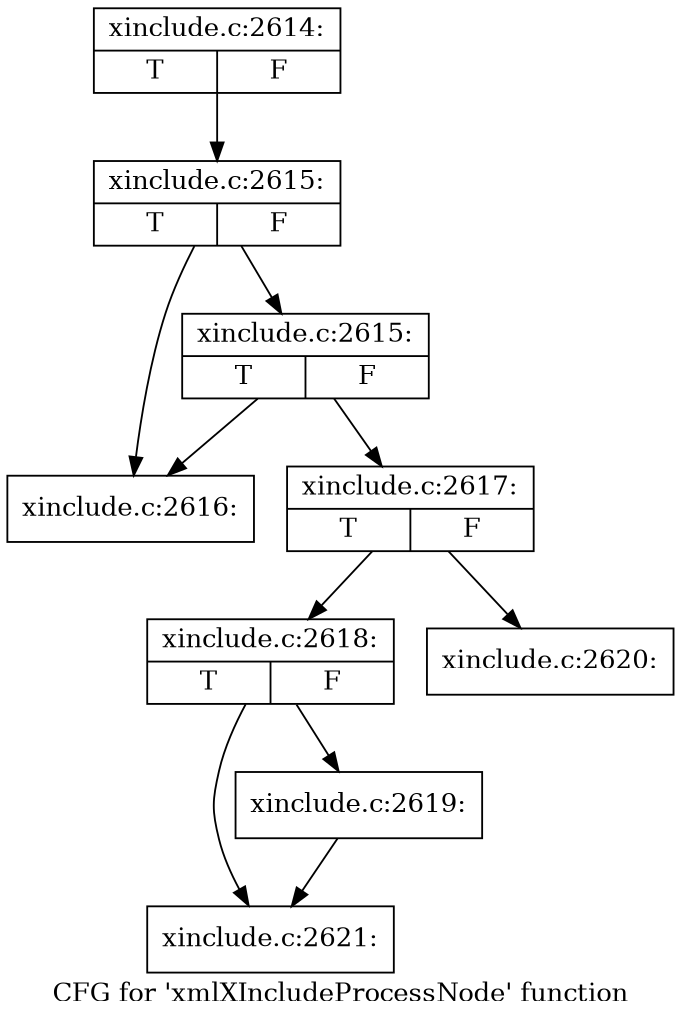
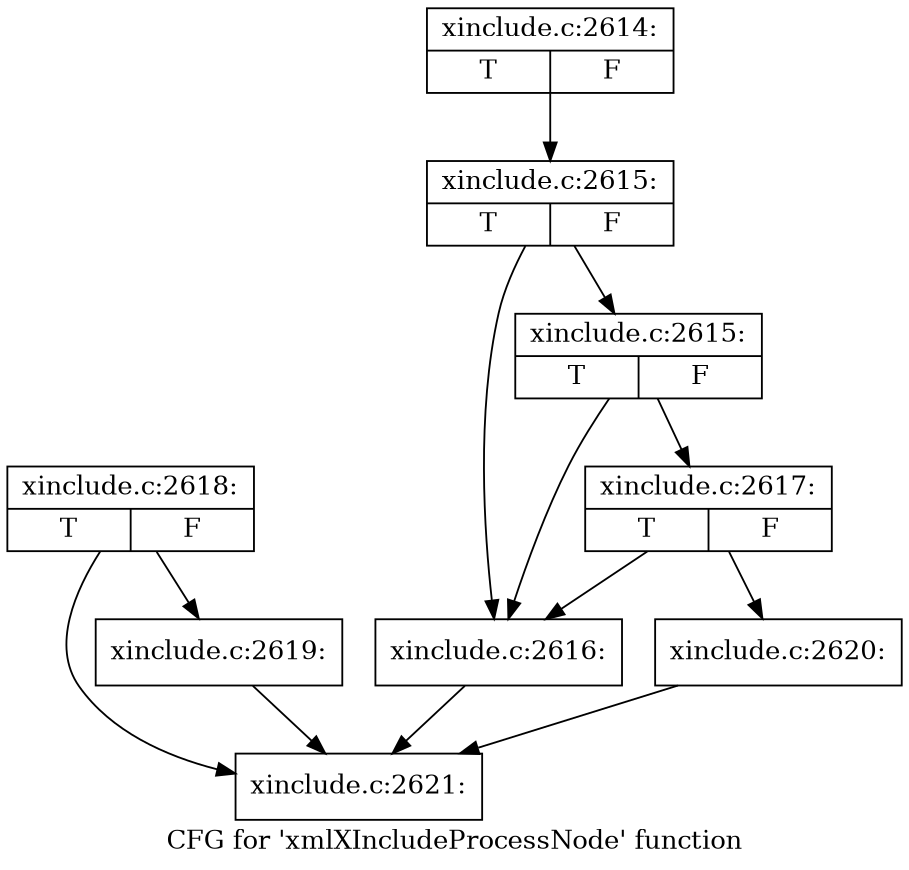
(347, 578) -> (604, 580)
none -> (435, 713)
none -> (578, 717)
